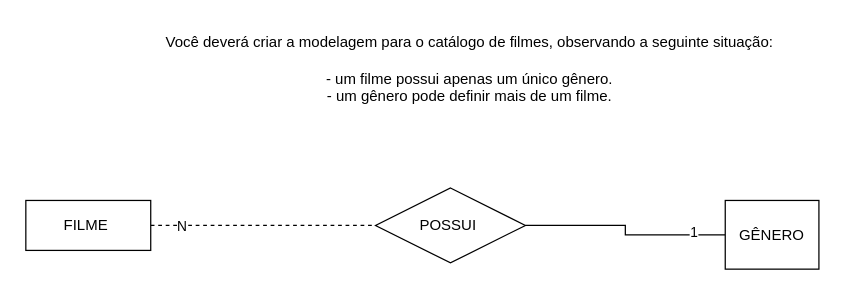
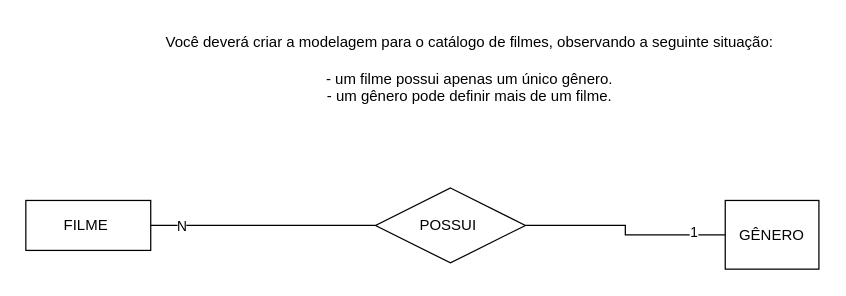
(264, 226) -> (264, 226)
